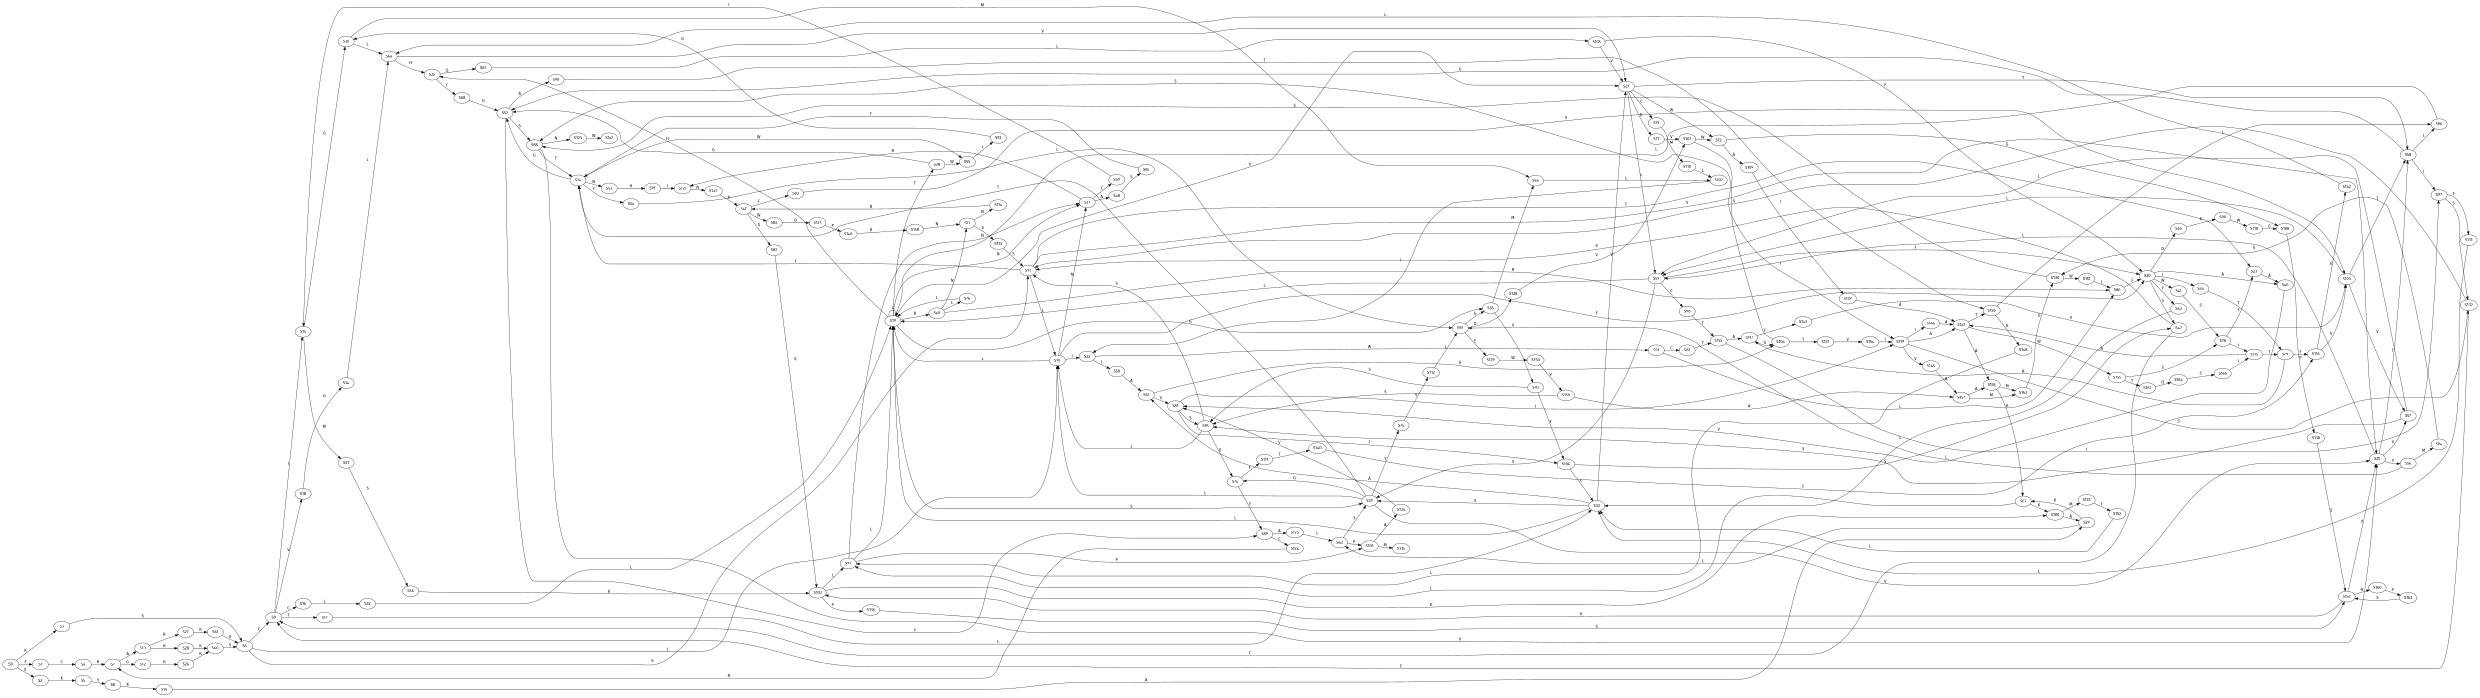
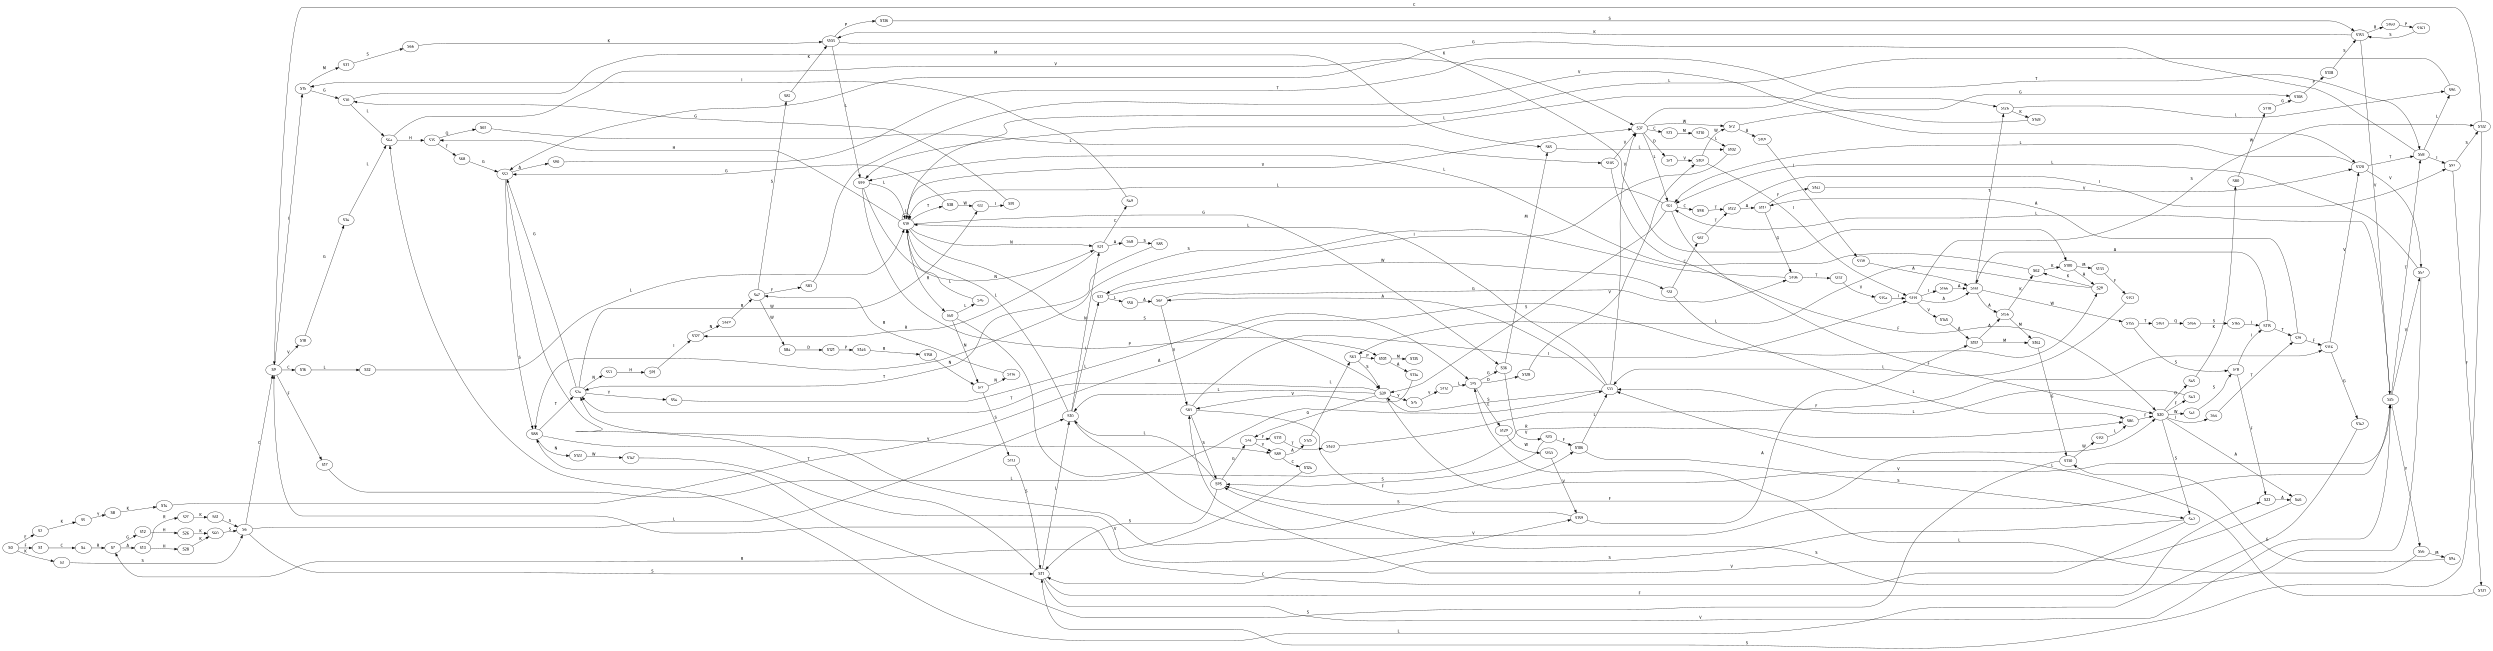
none -> (1089, 516)
